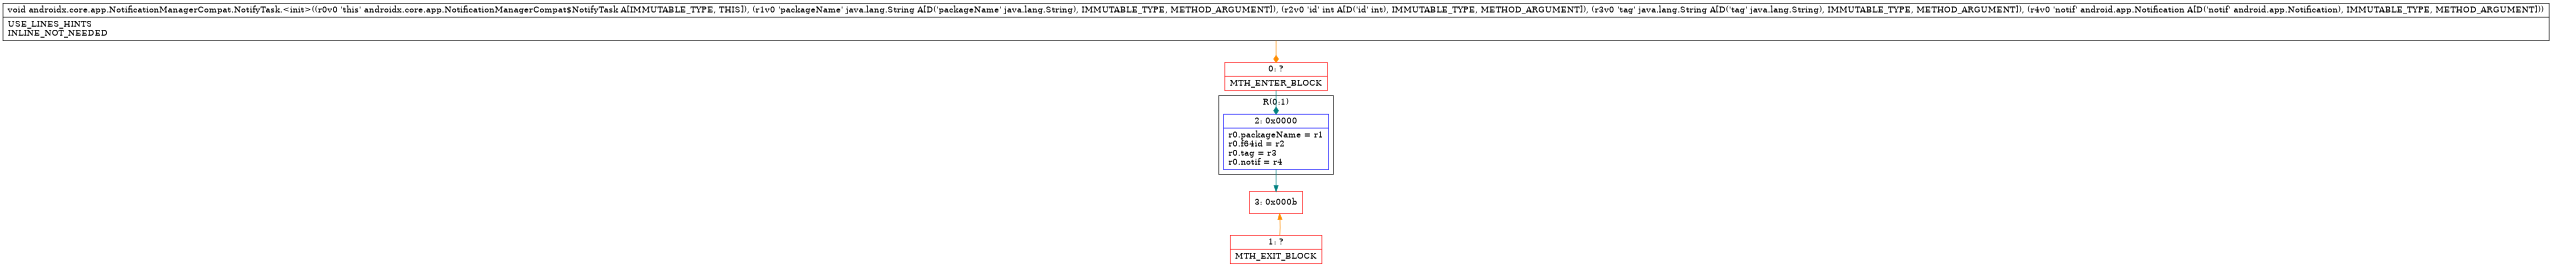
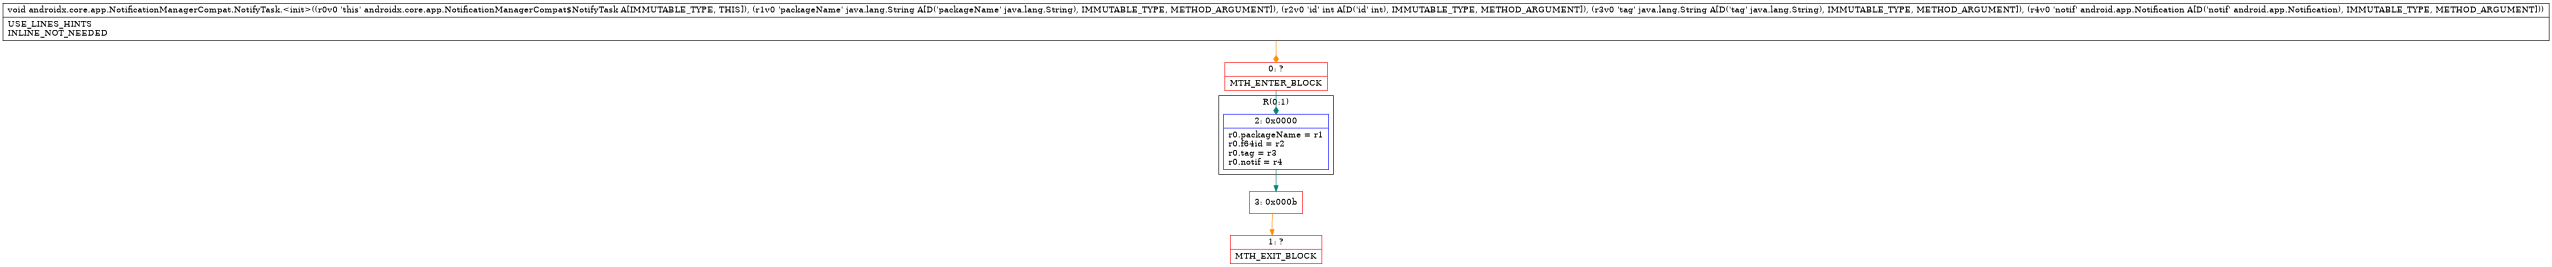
(1280, 228) -> (1272, 222)
